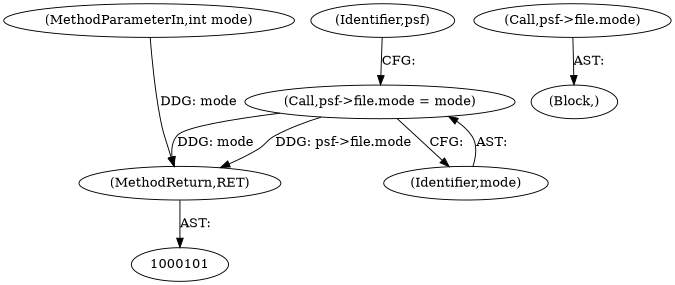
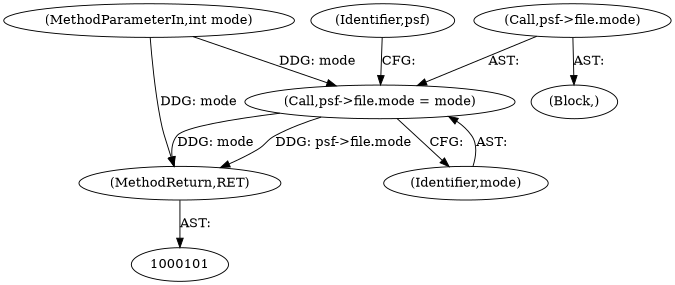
none -> (481, 59)
none -> (260, 60)
